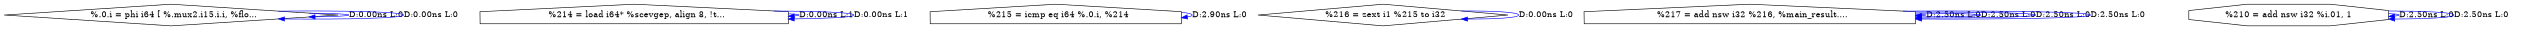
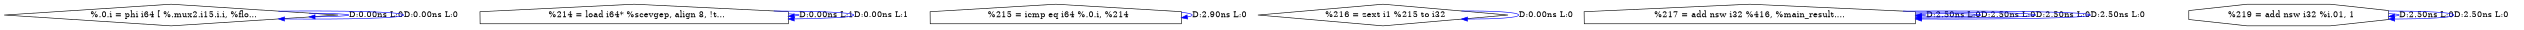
(1750, 15) -> (1750, 15)
(2289, 15) -> (2289, 15)
